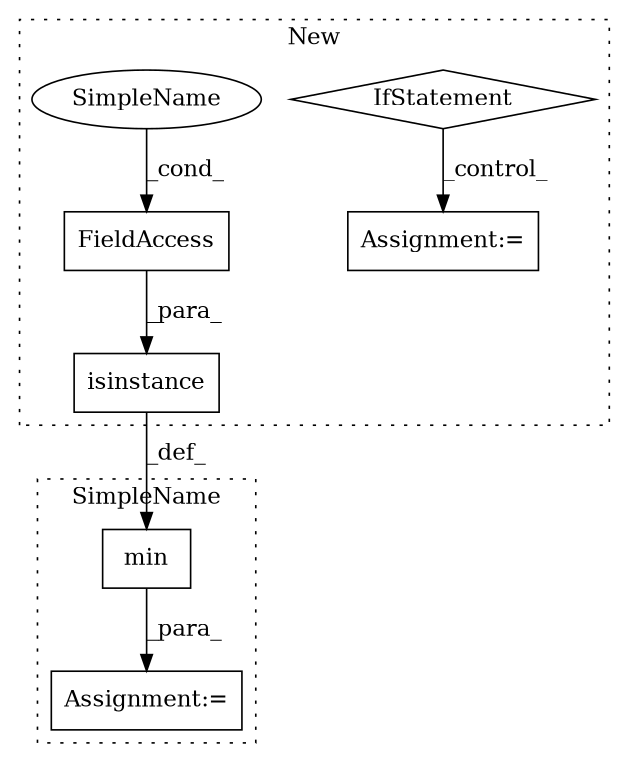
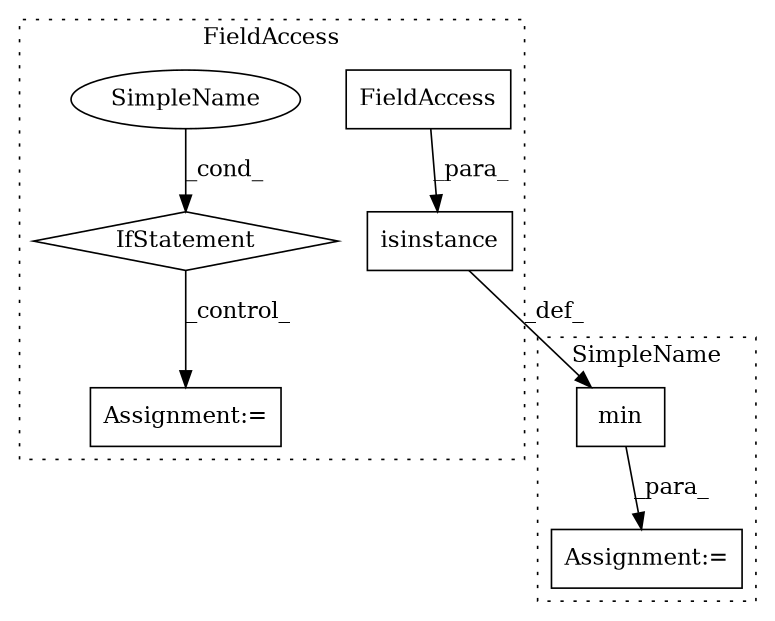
(314, 38) -> (272, 38)
(147, 162) -> (186, 162)
